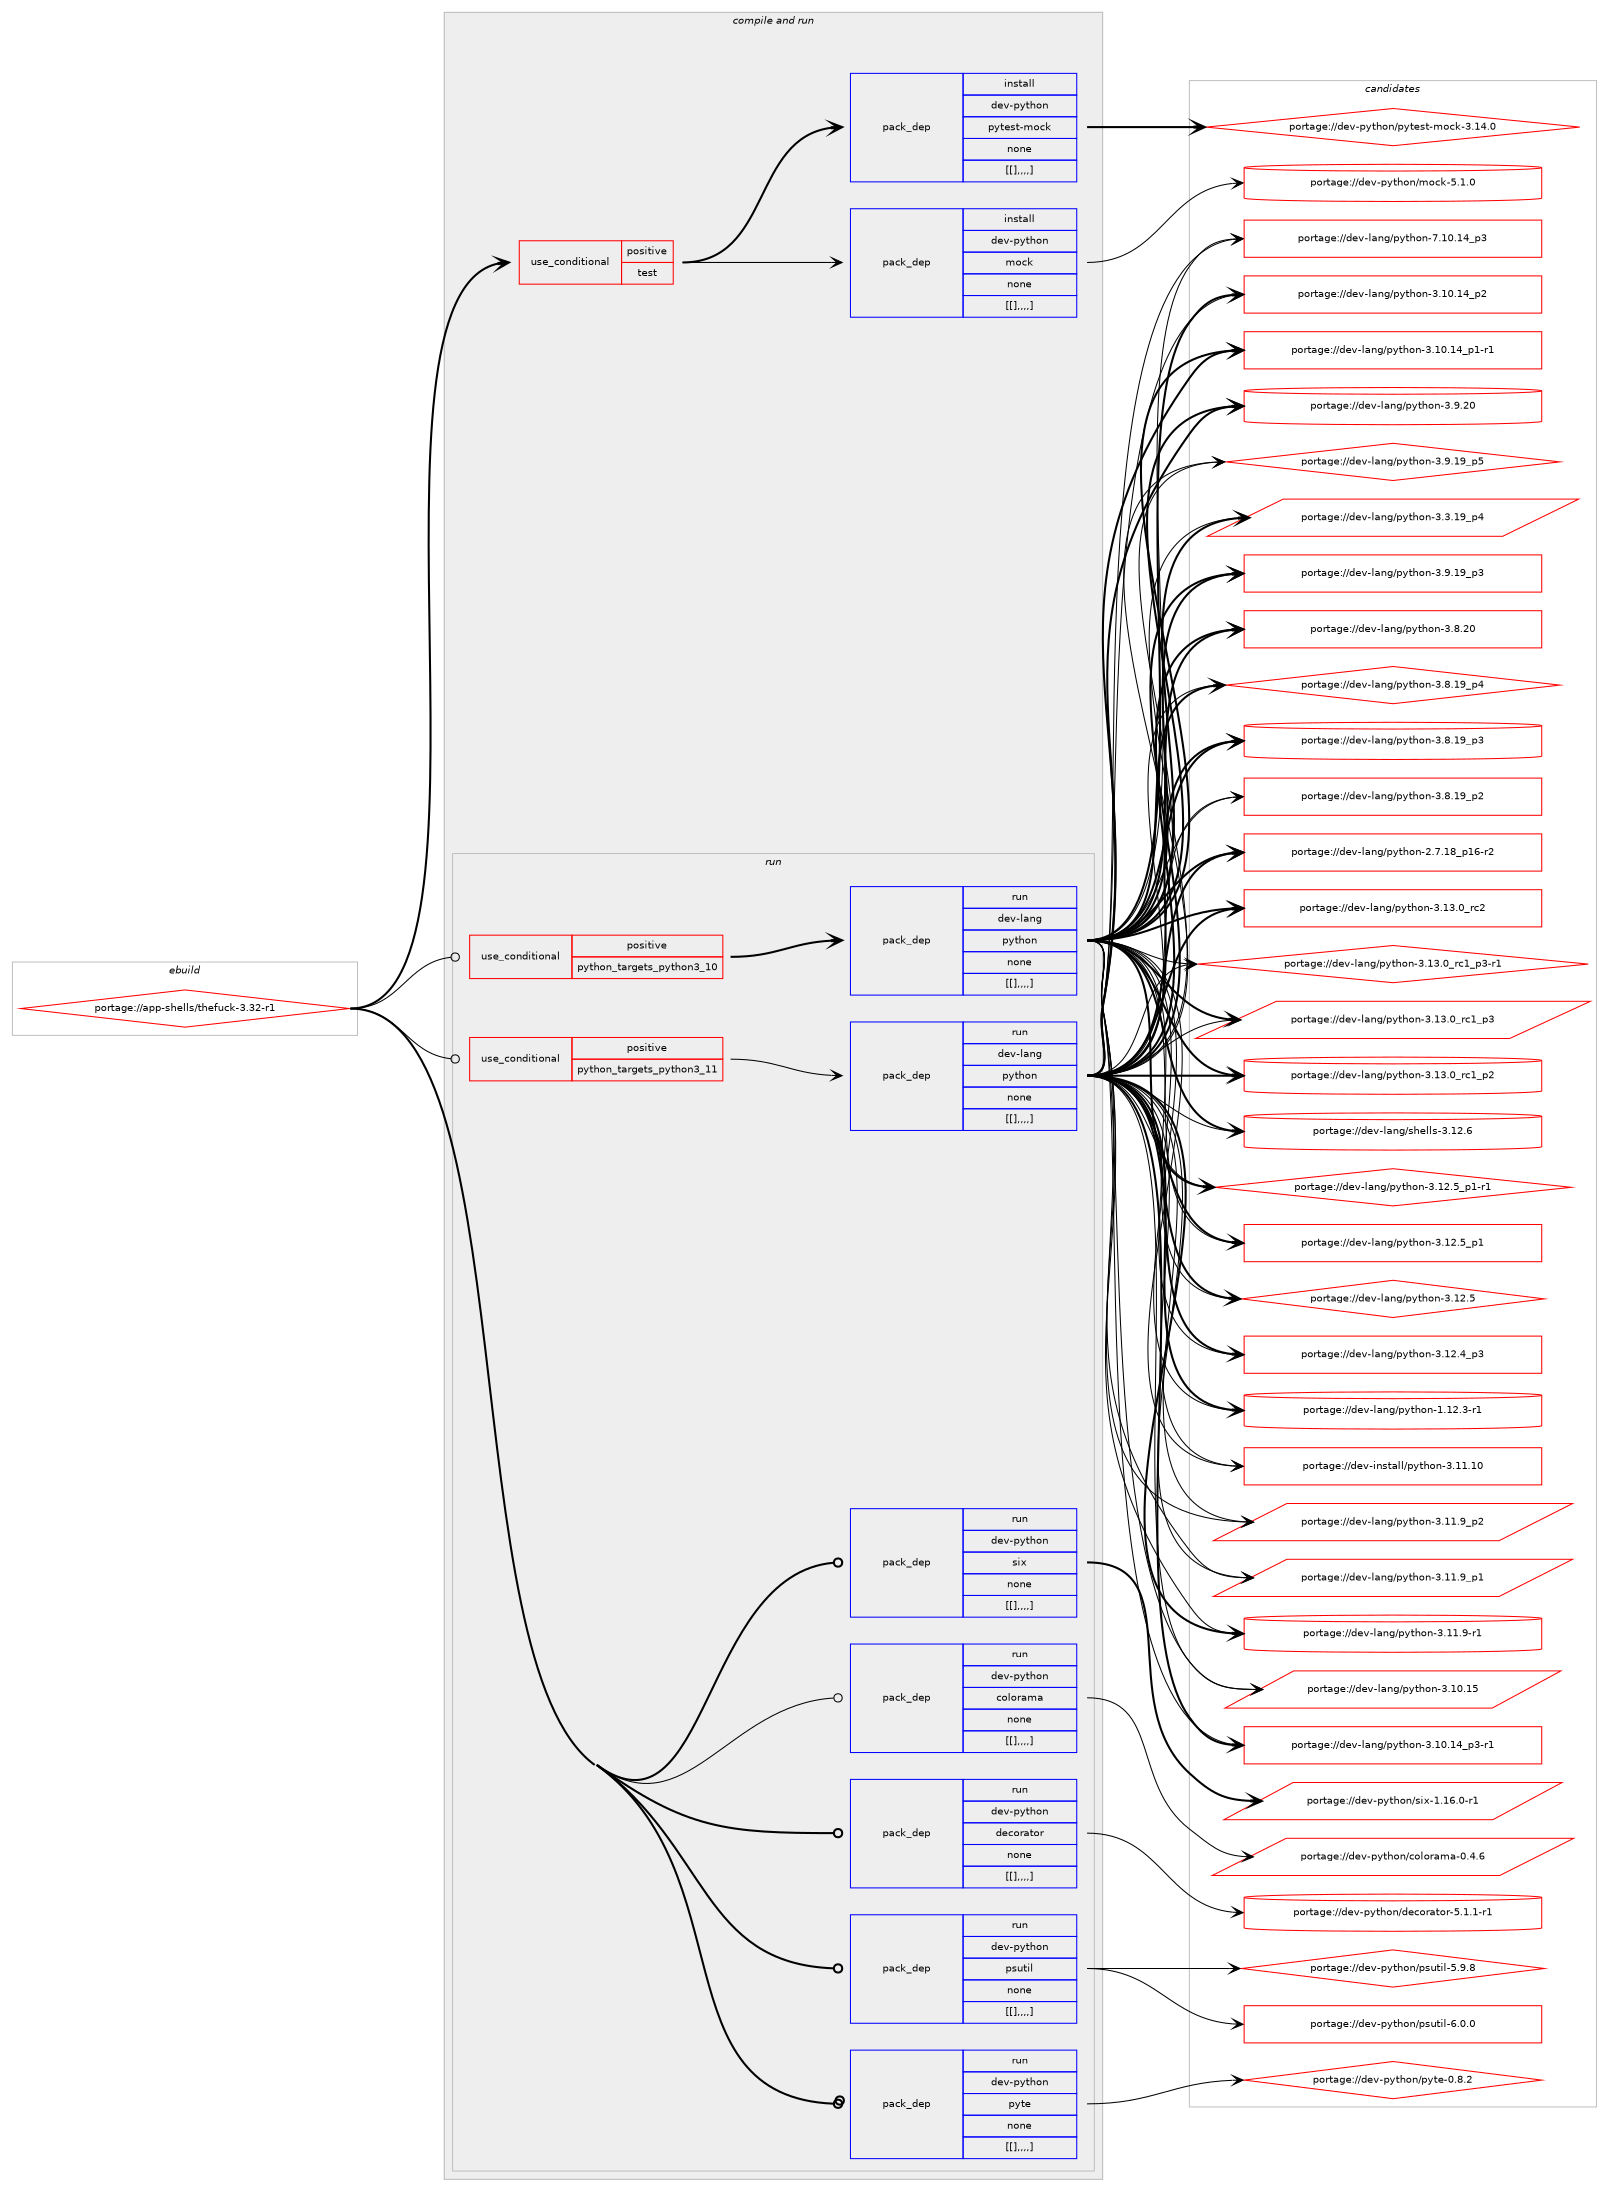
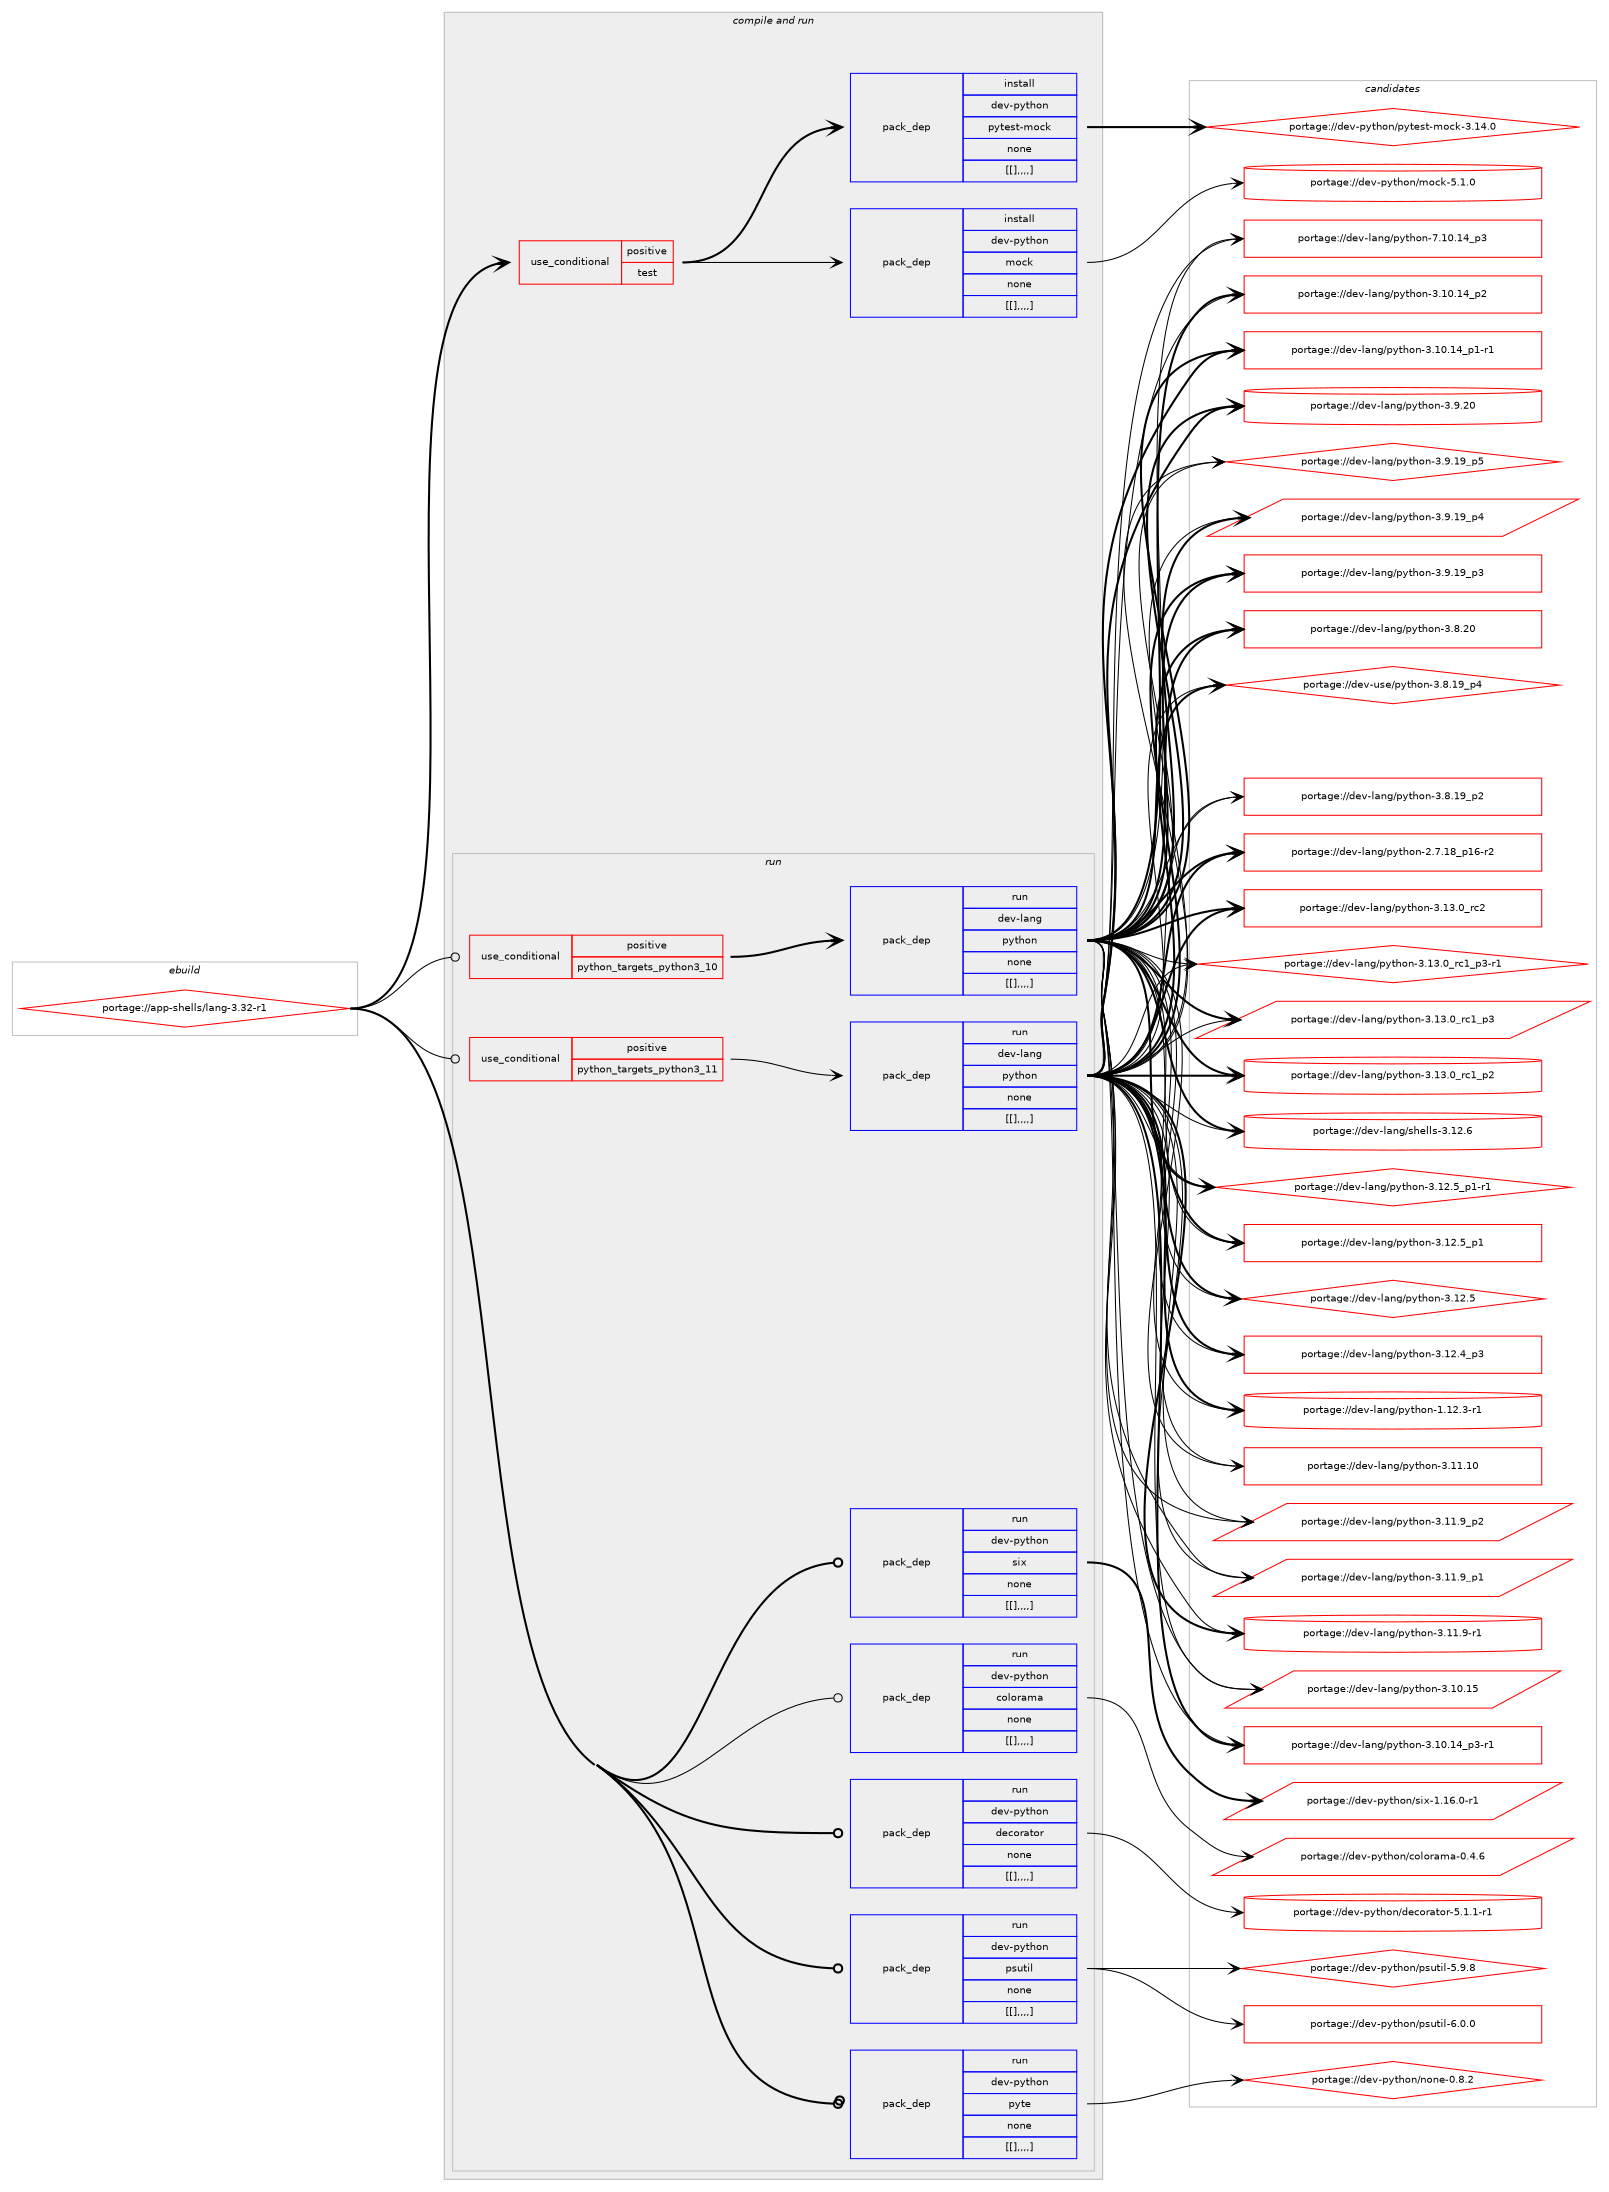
(1393, 518) -> (1393, 518)
(1393, 685) -> (1393, 685)
(1393, 741) -> none
(185, 1009) -> (185, 1009)
(1393, 1466) -> (1393, 1466)
(1393, 2080) -> (1393, 2080)
